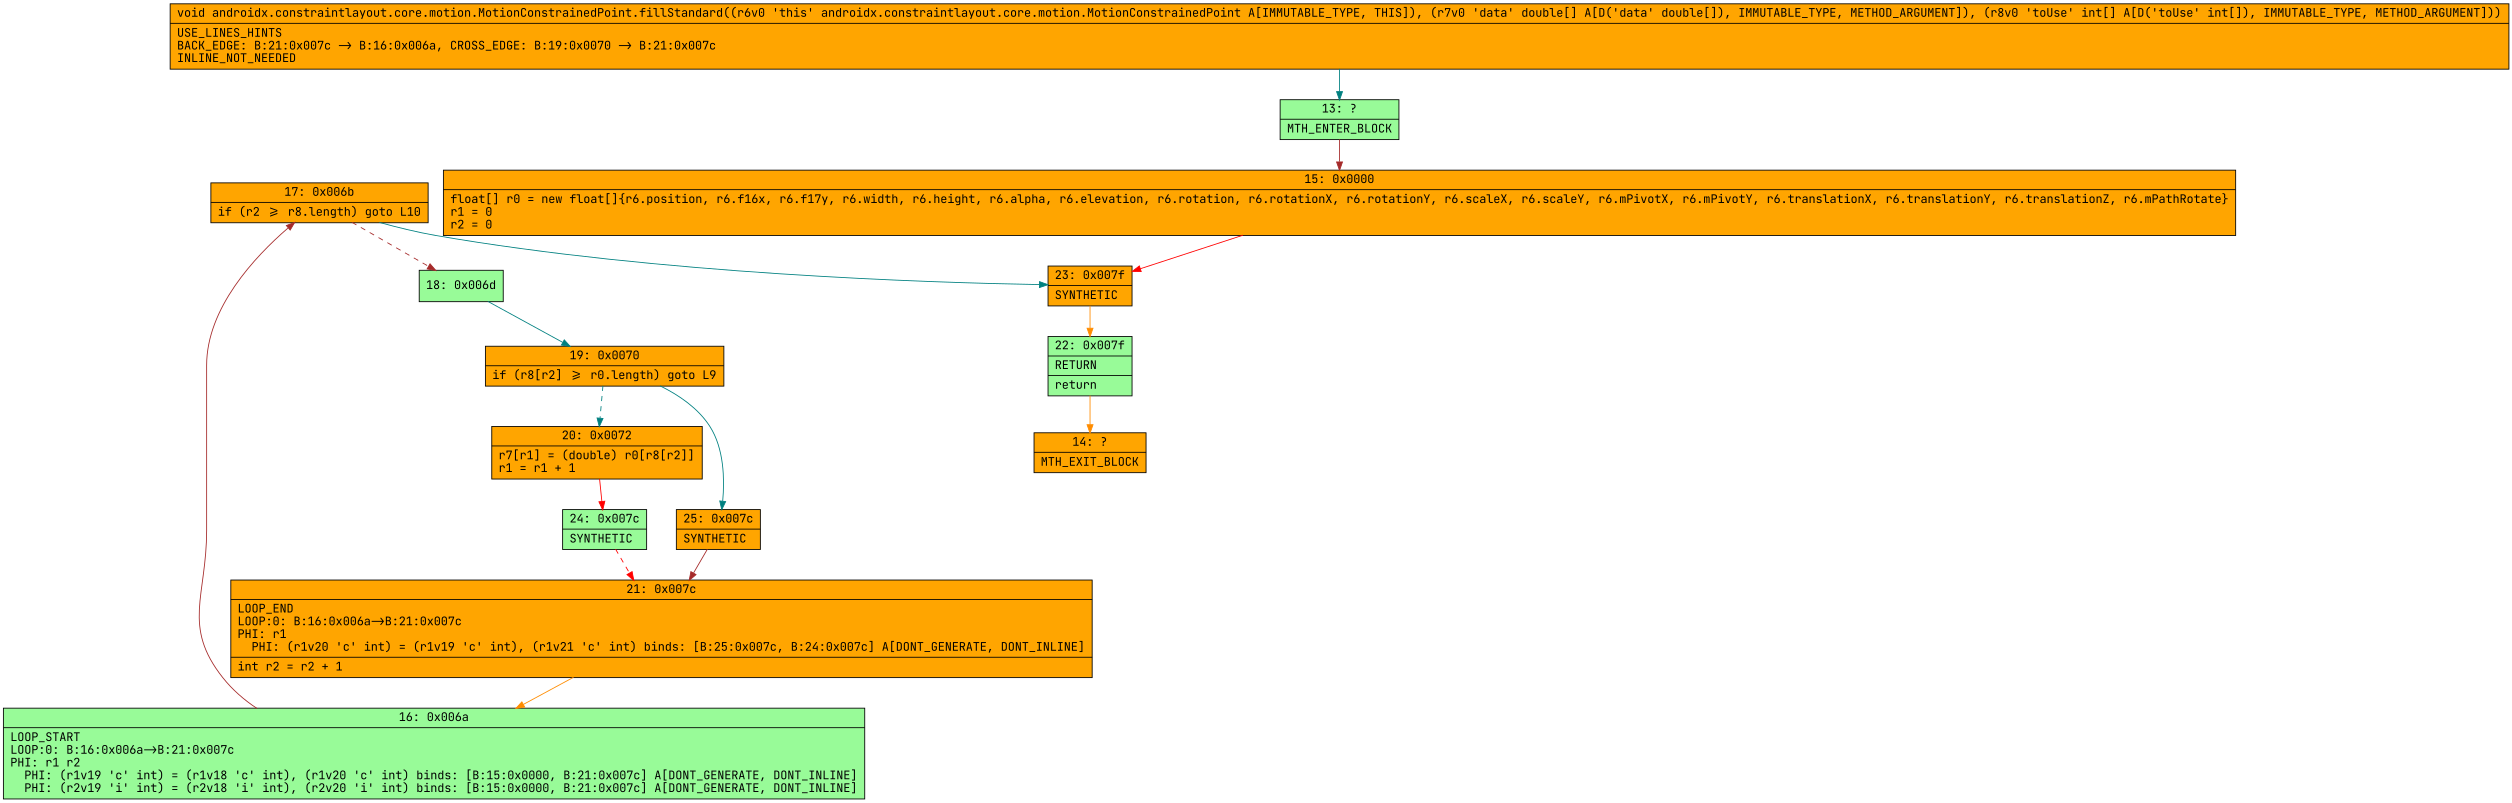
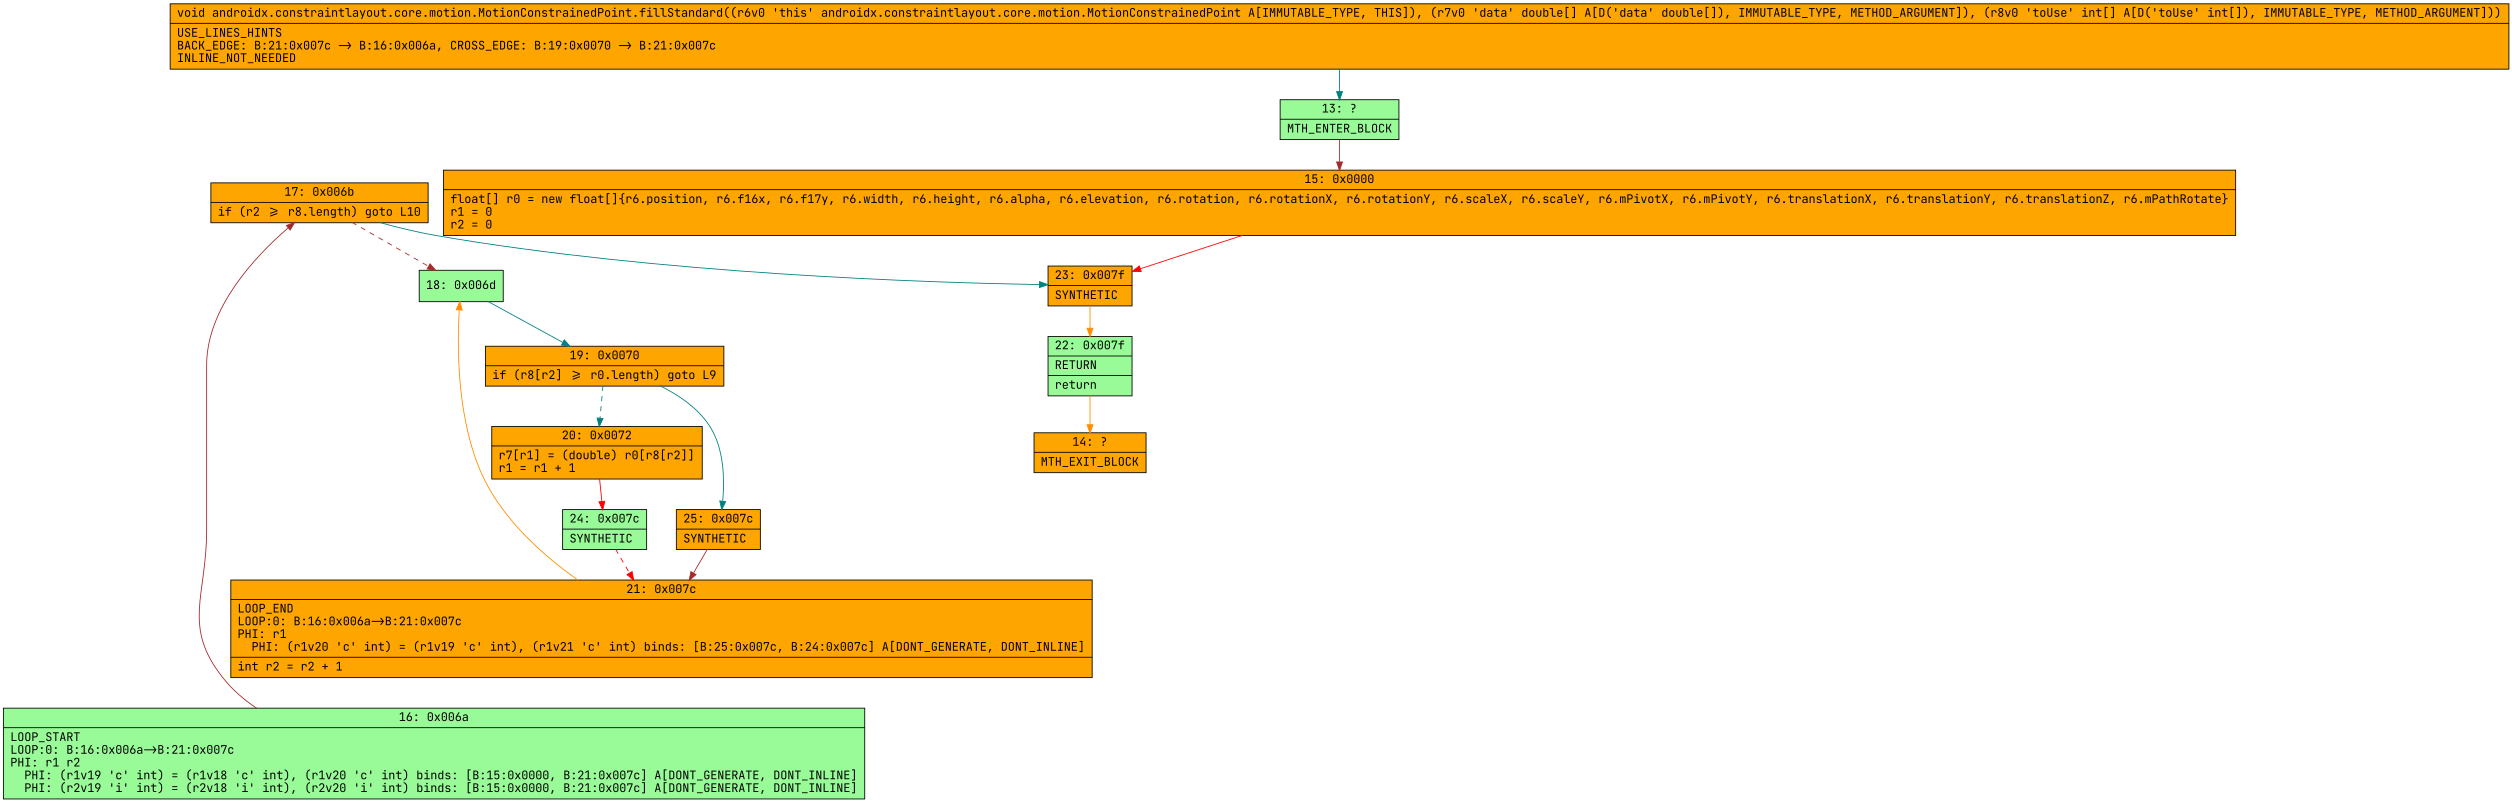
(548, 691) -> (478, 464)
